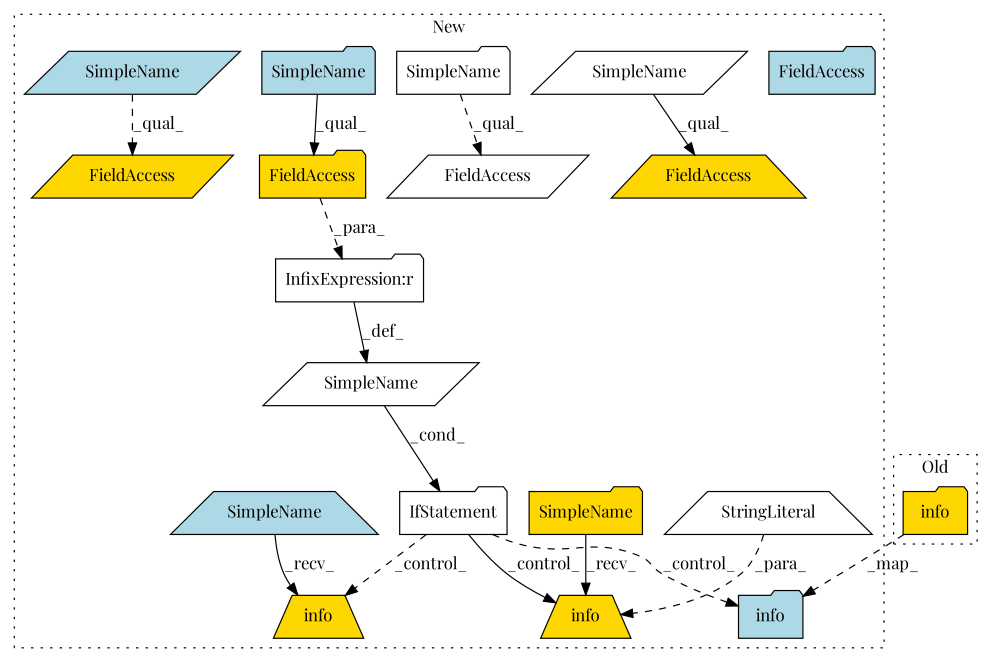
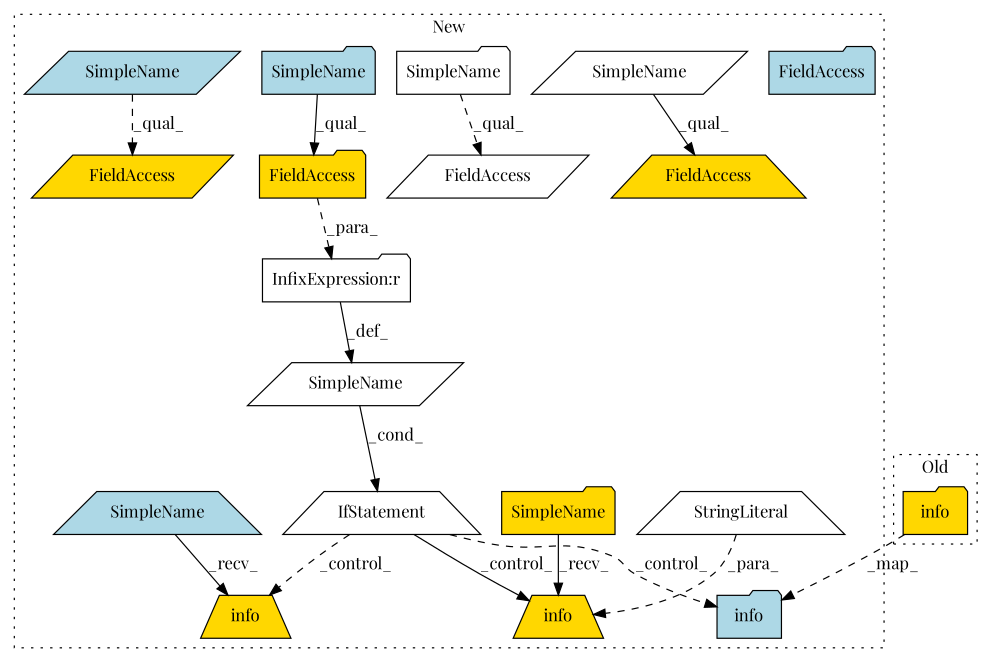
(453, 513) -> (382, 513)
